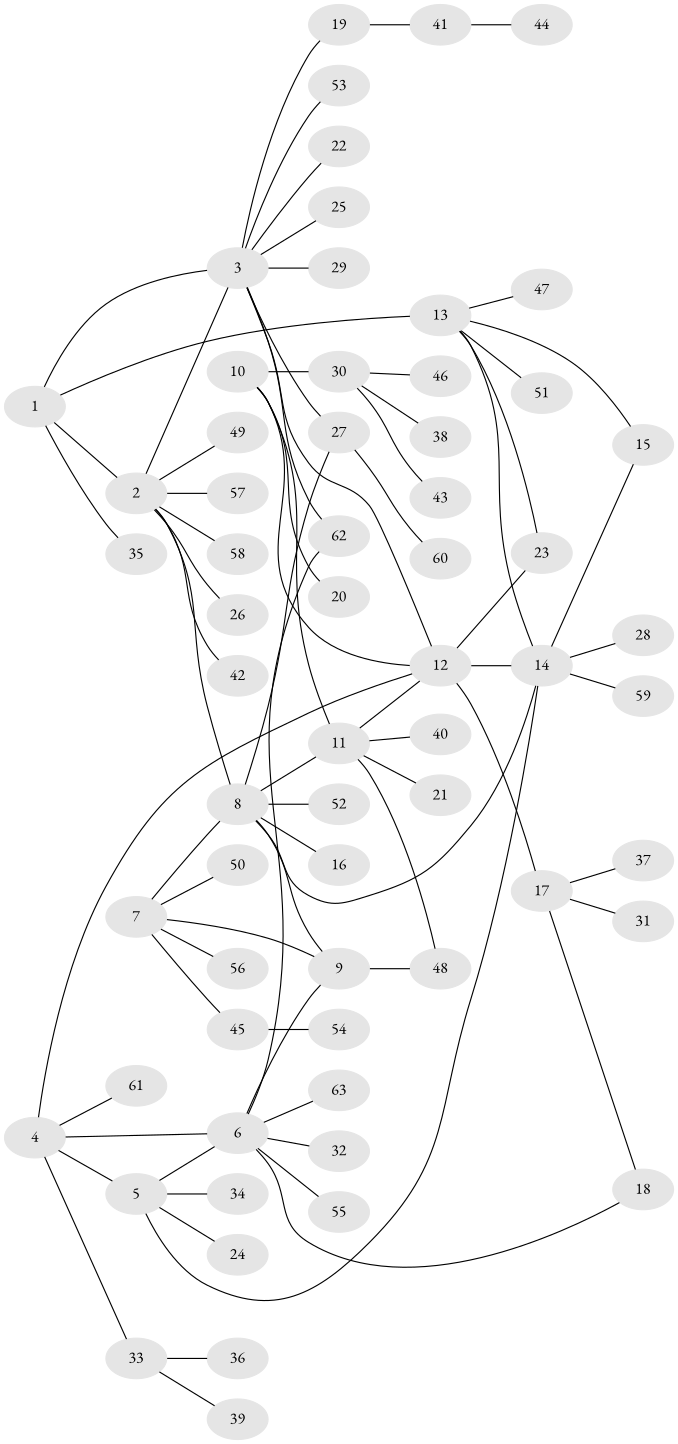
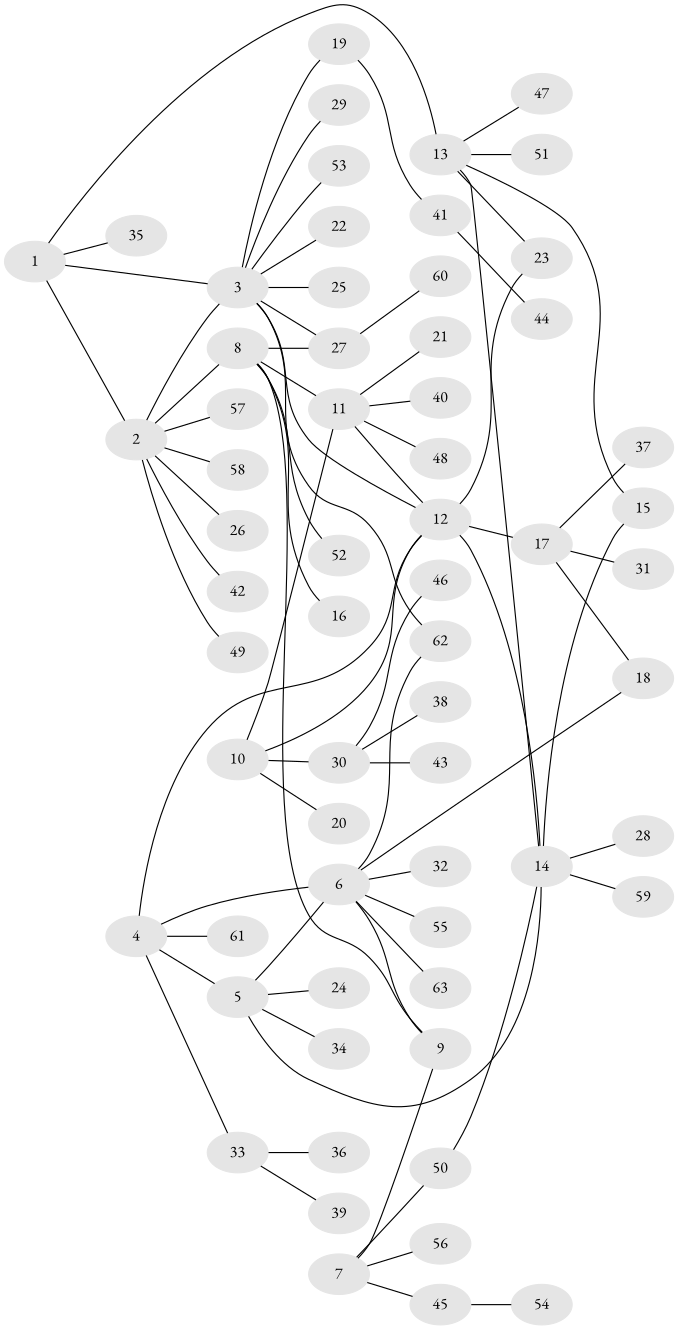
(185, 860) -> none
(426, 871) -> (504, 1021)
(390, 969) -> none
